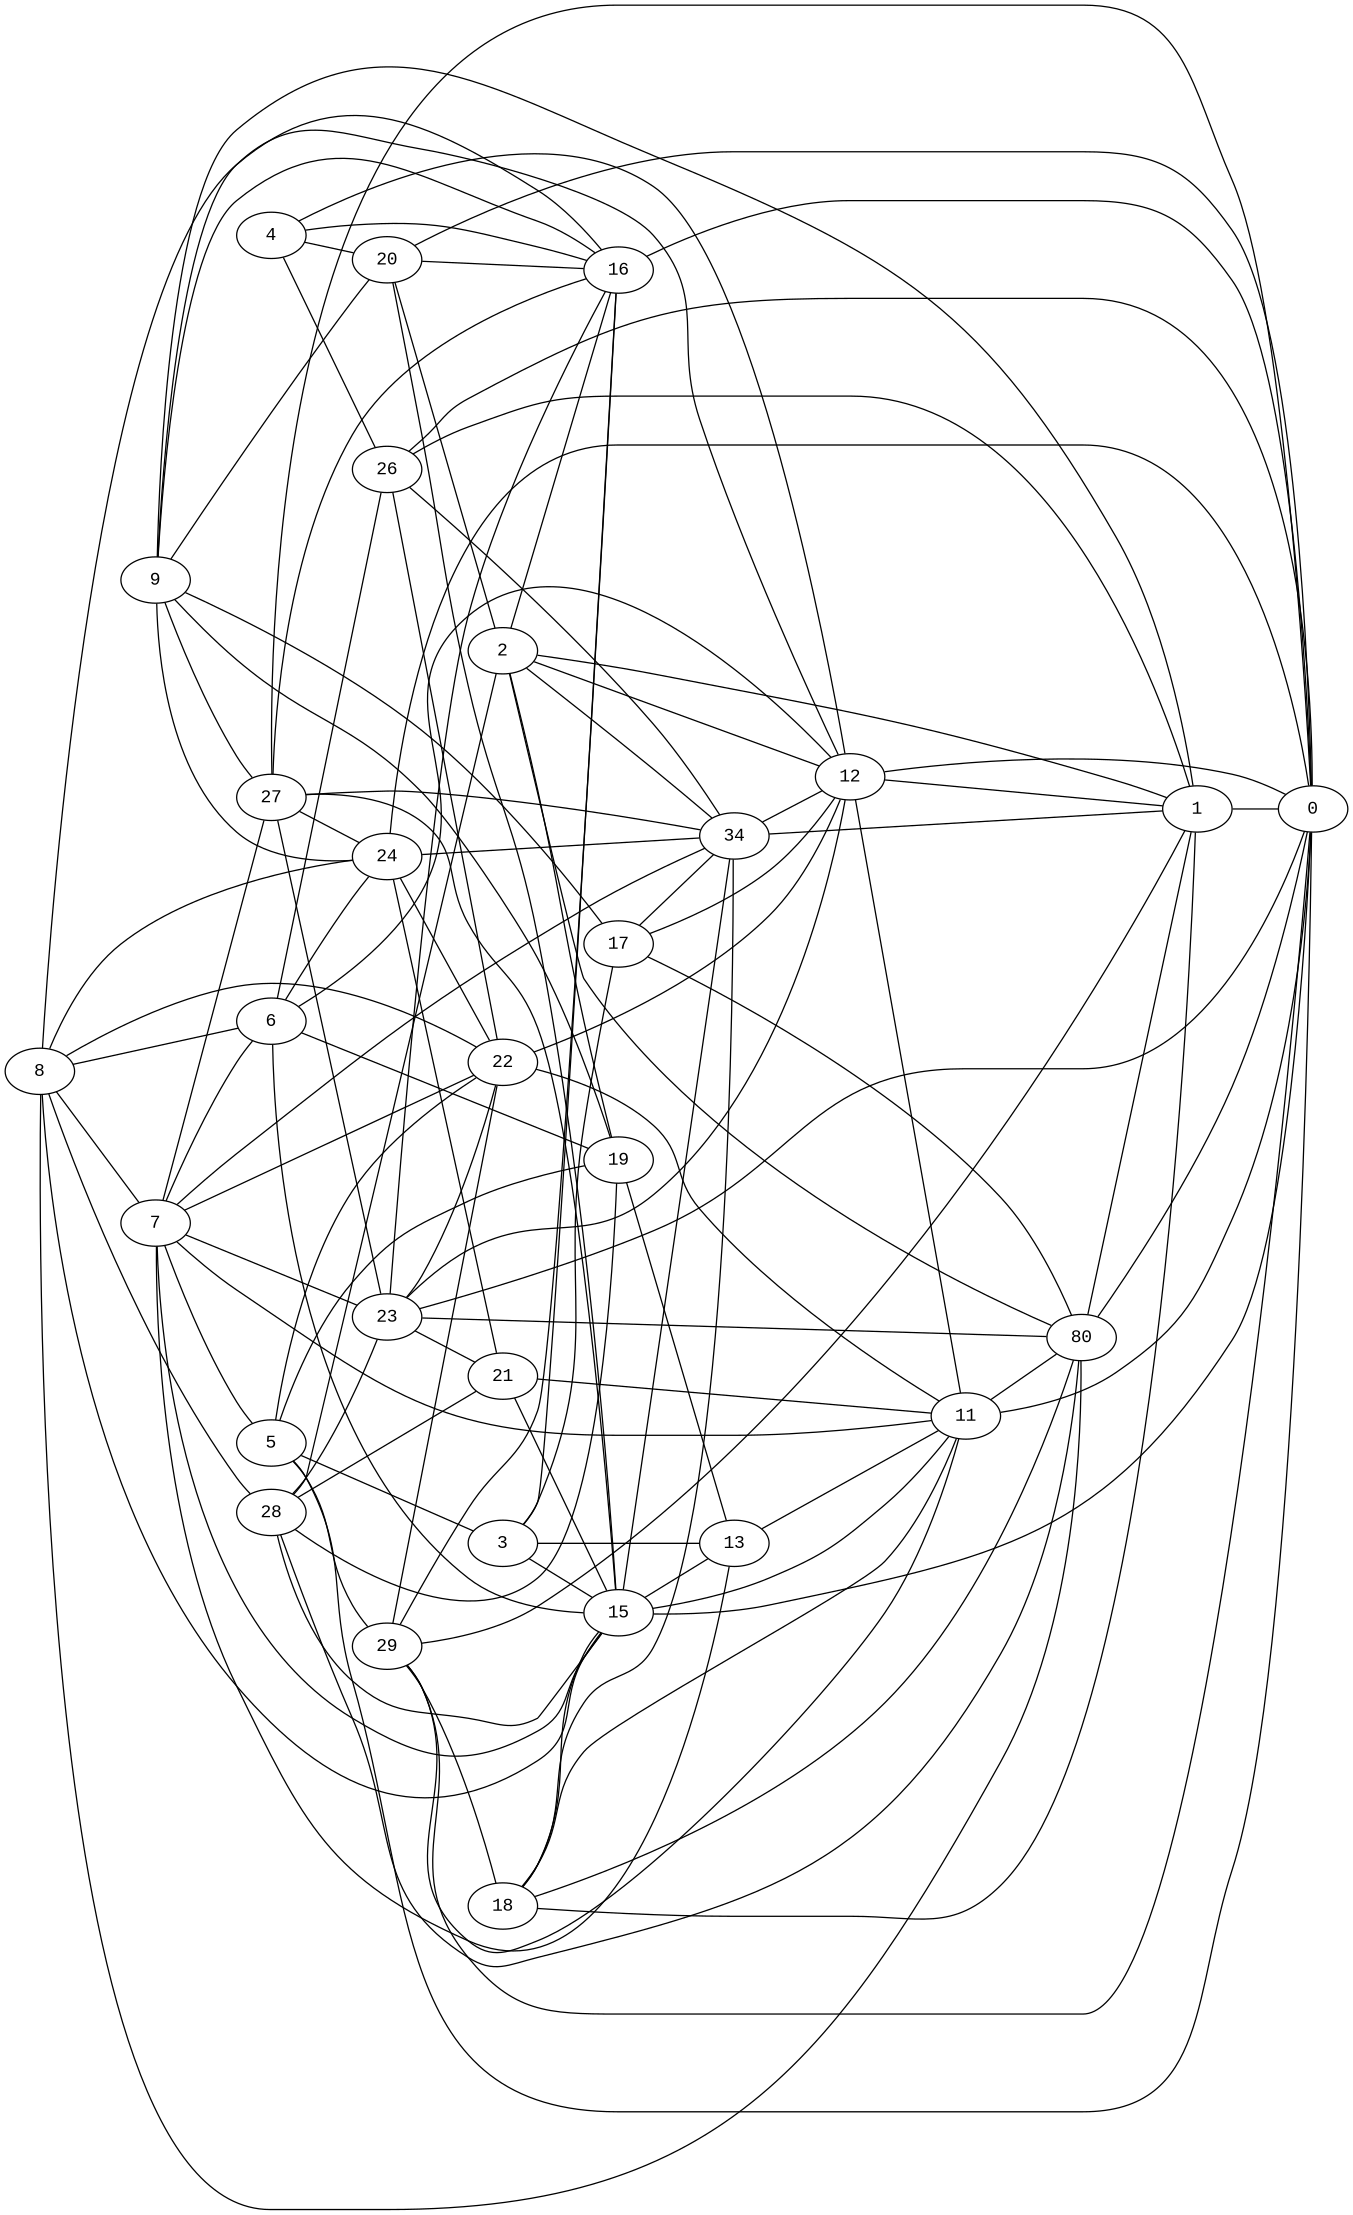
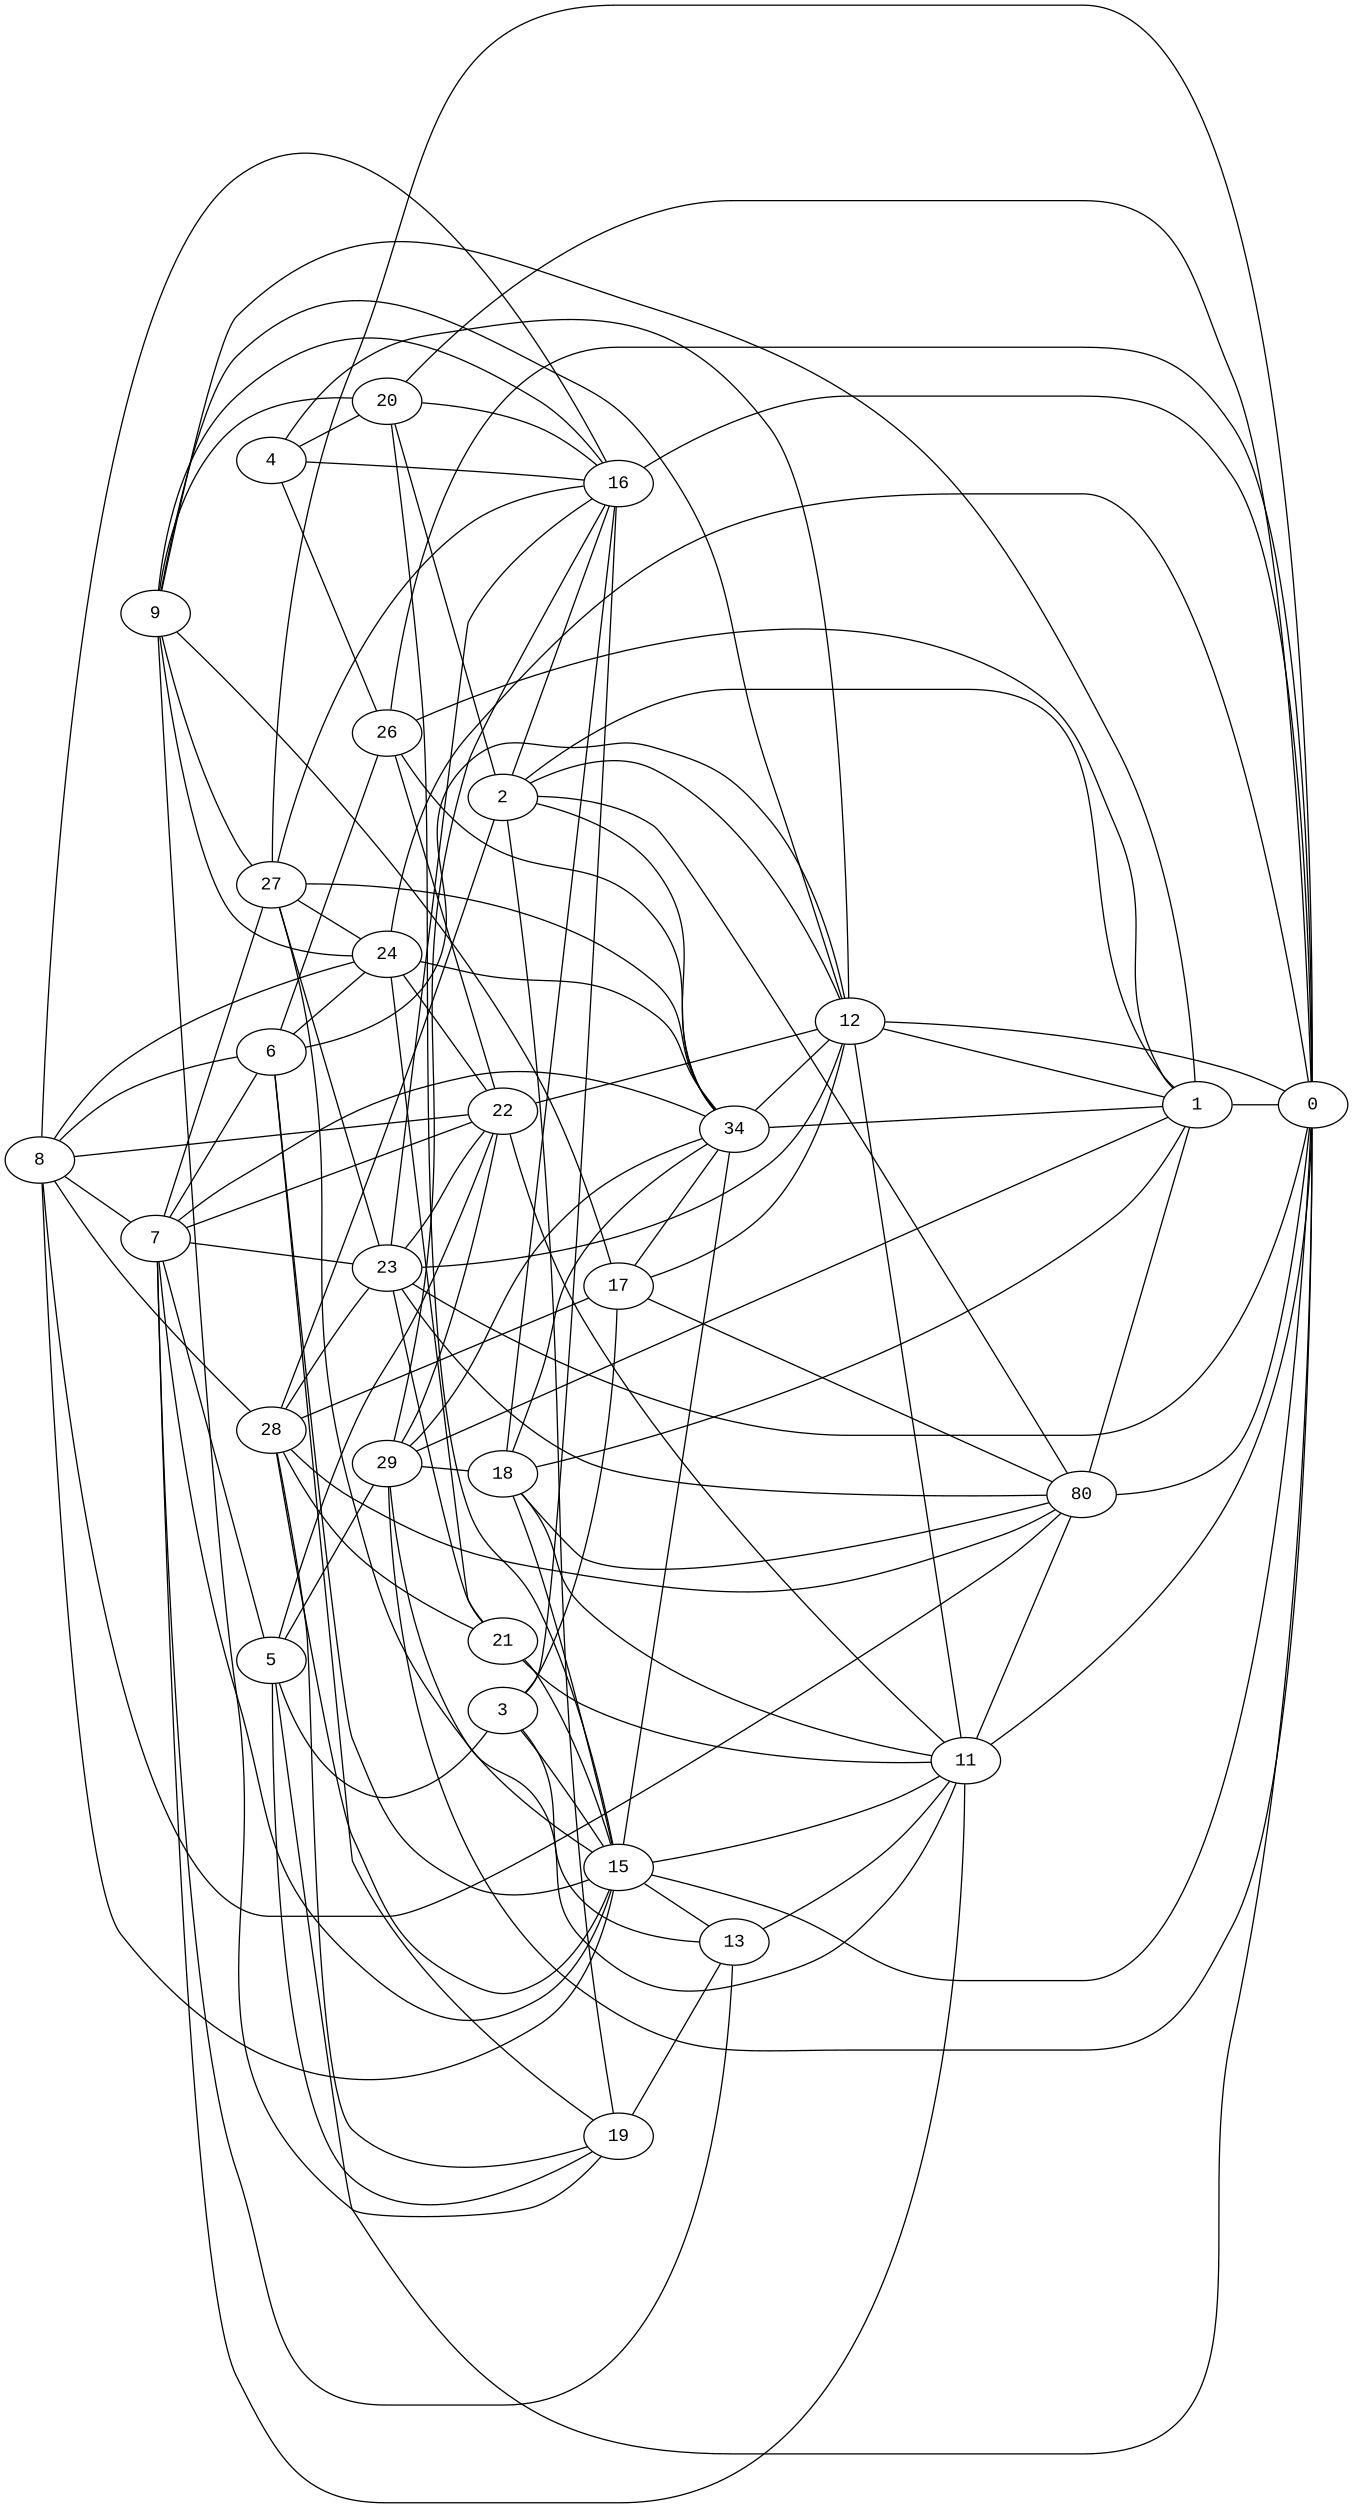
none -> (558, 1002)
none -> (515, 1281)
none -> (423, 1367)
